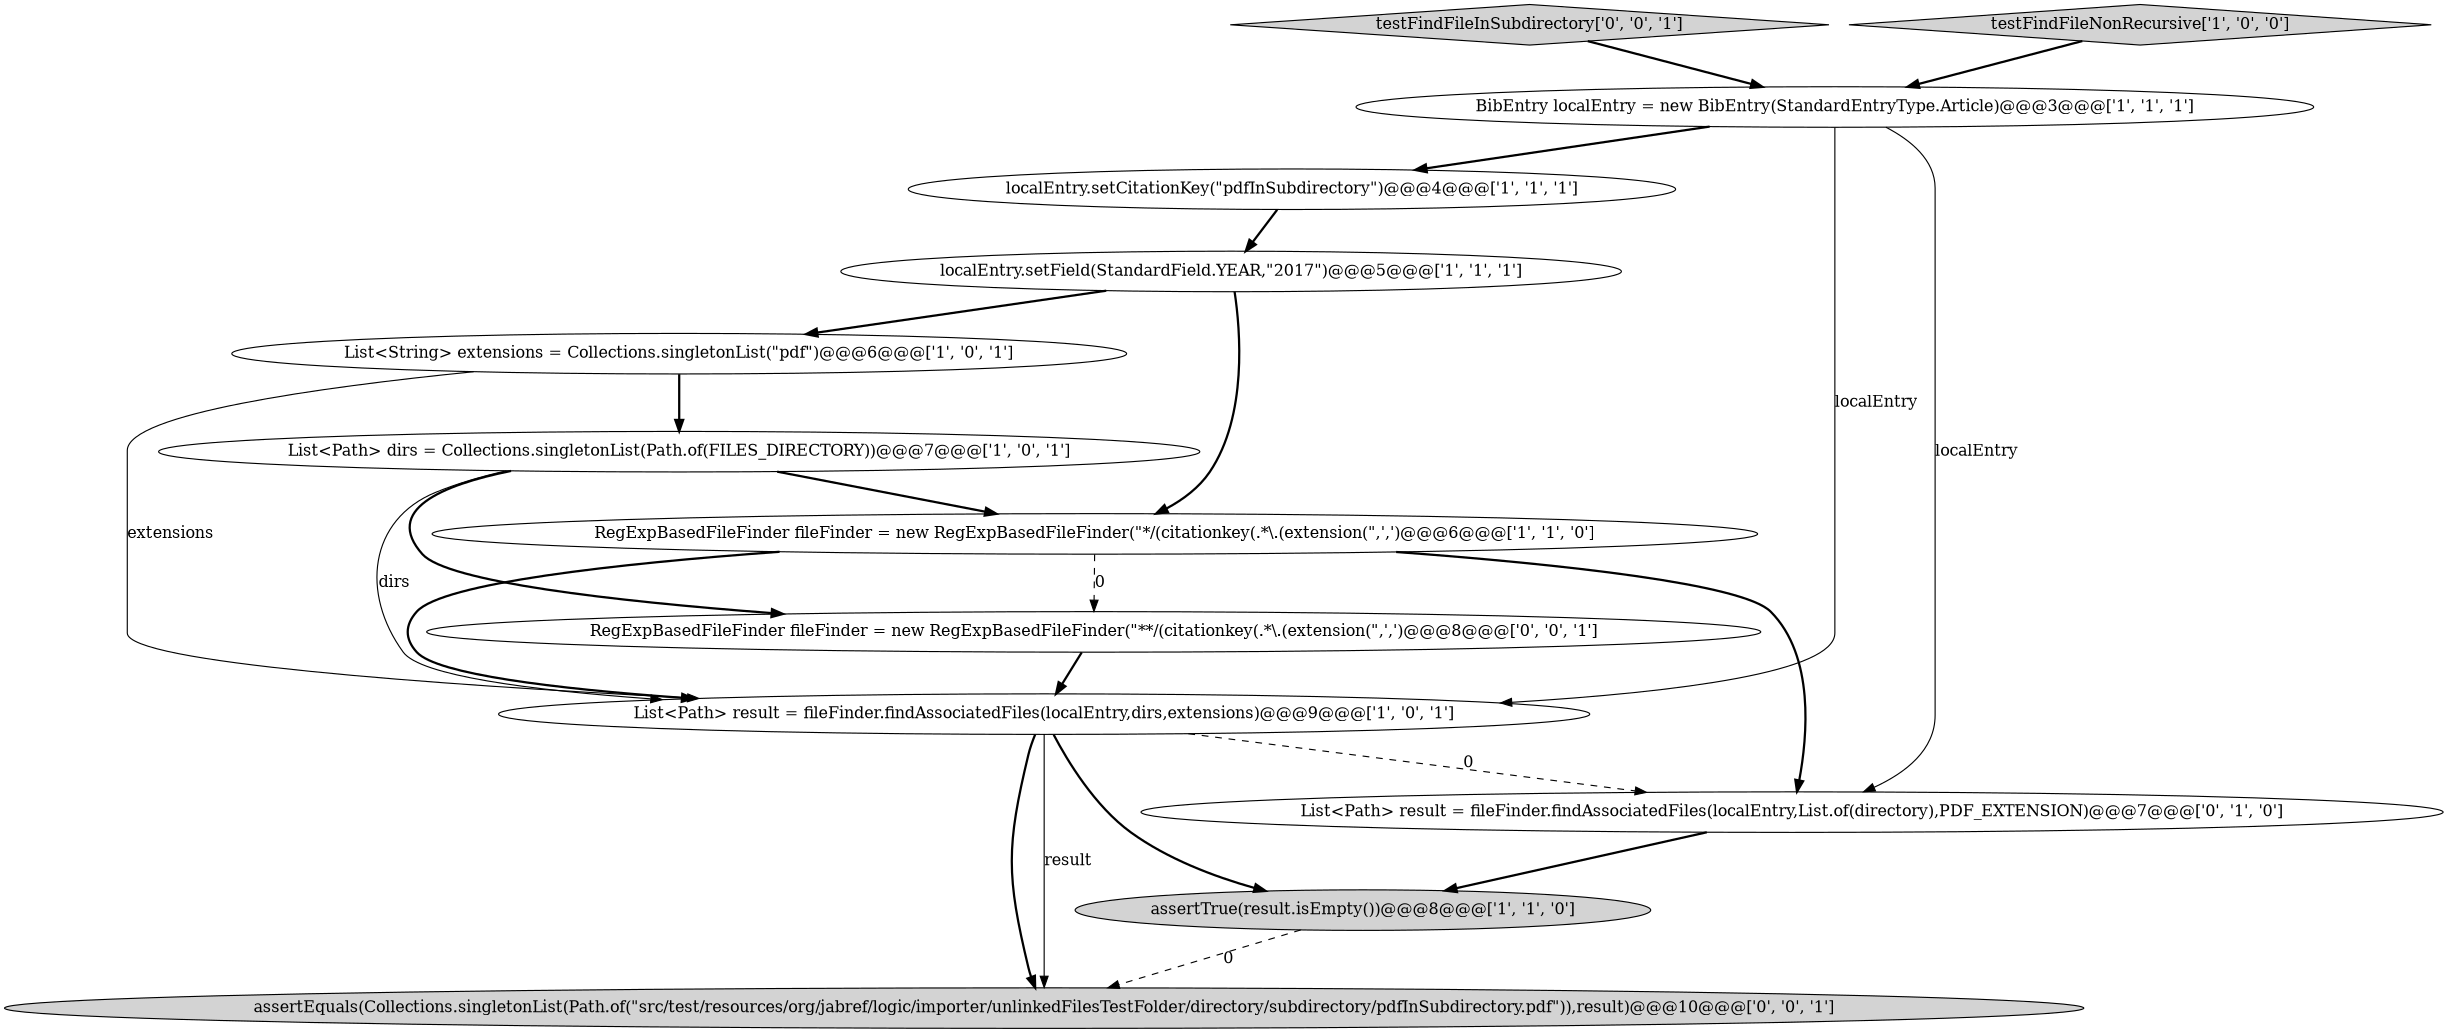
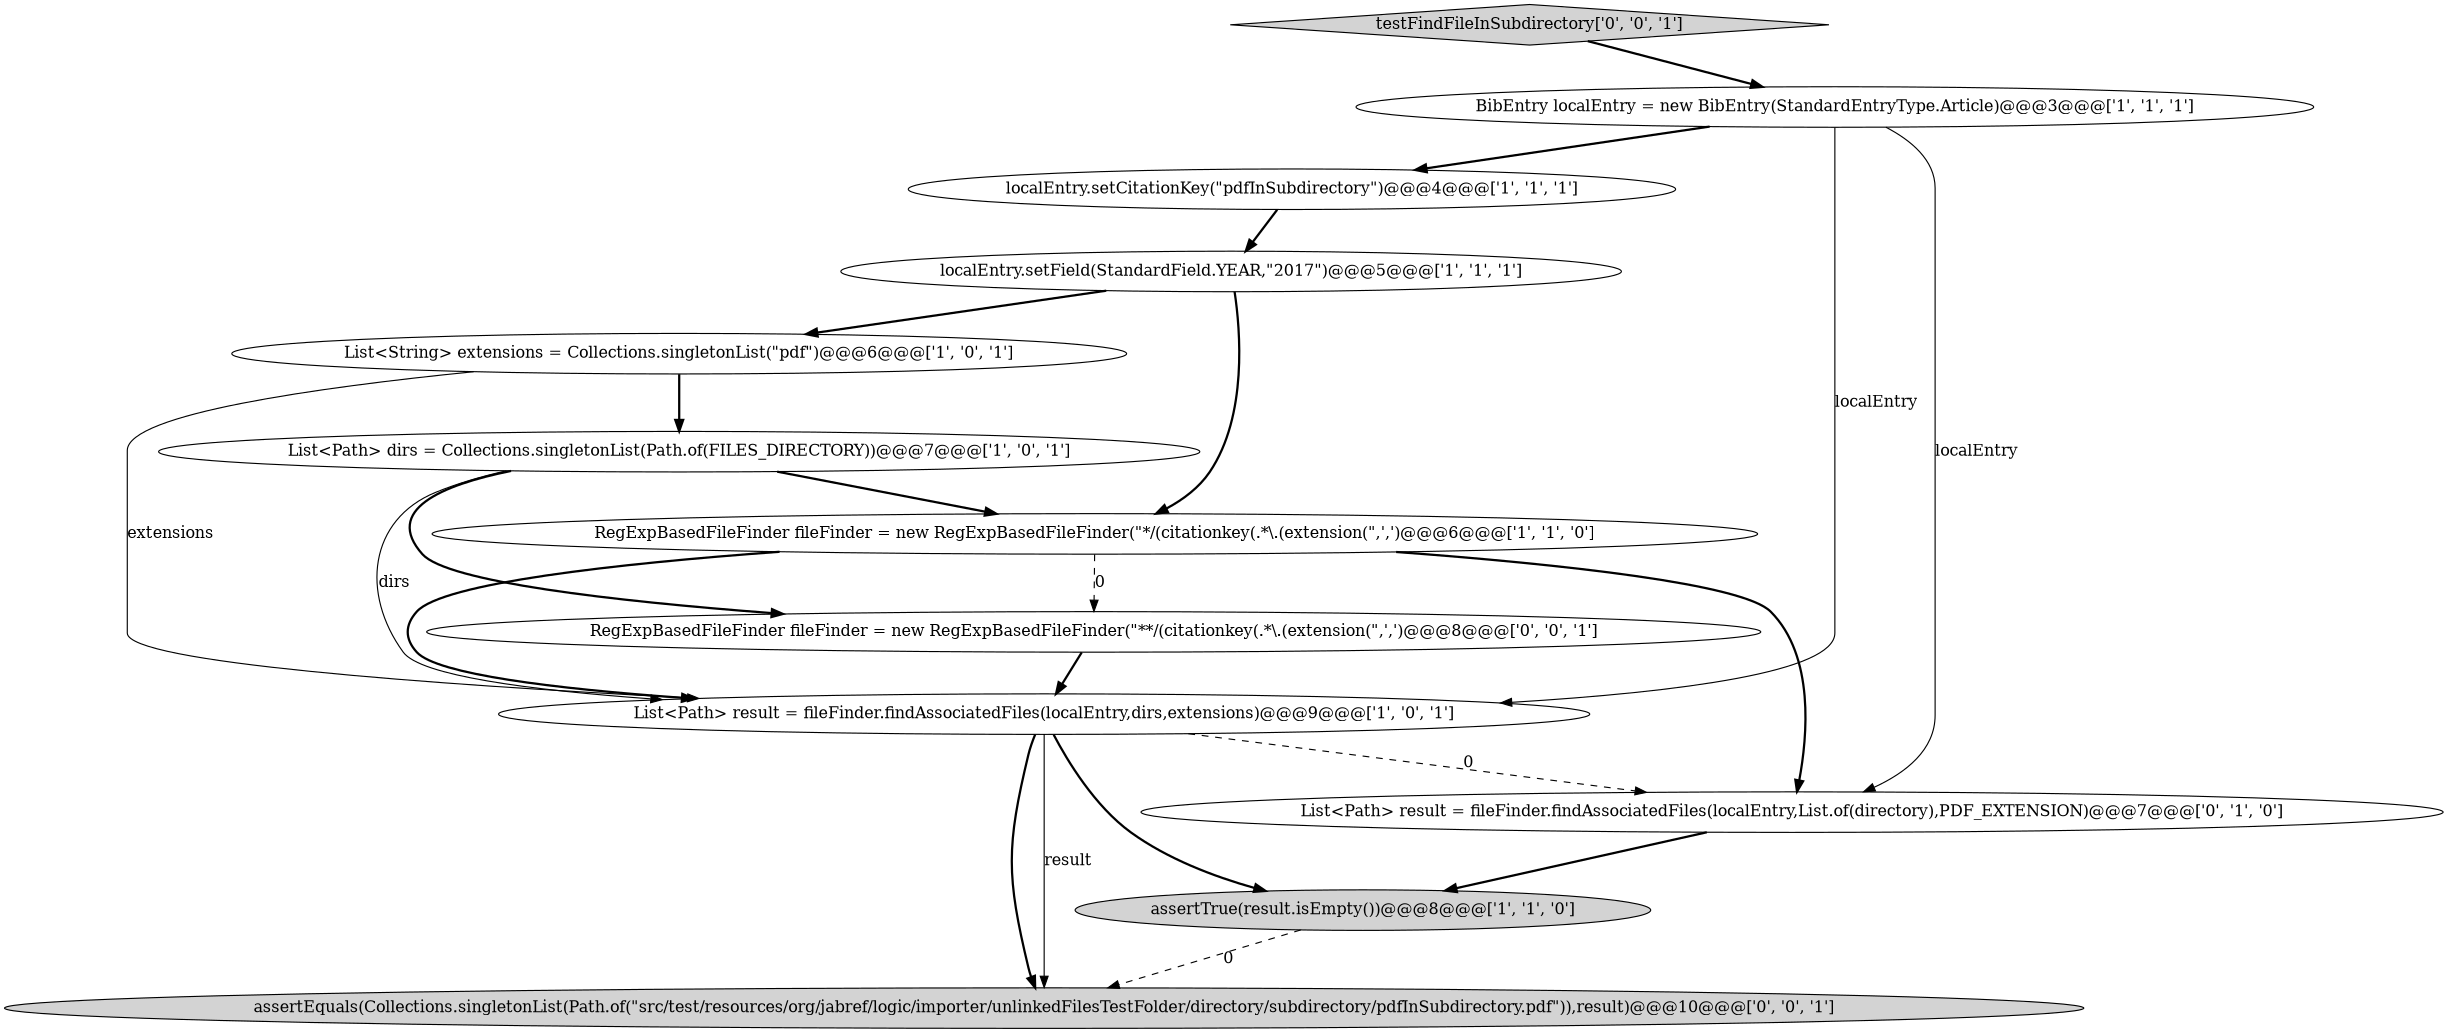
(2140, 25) -> none
